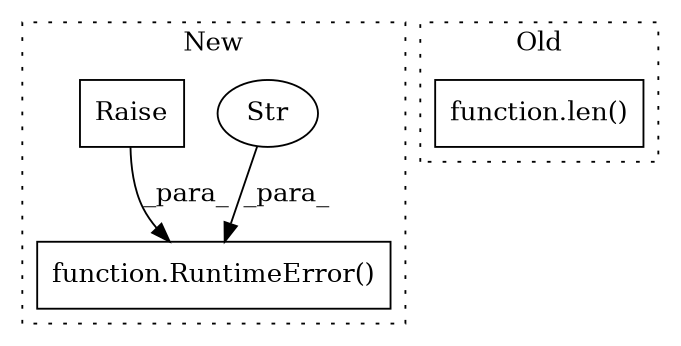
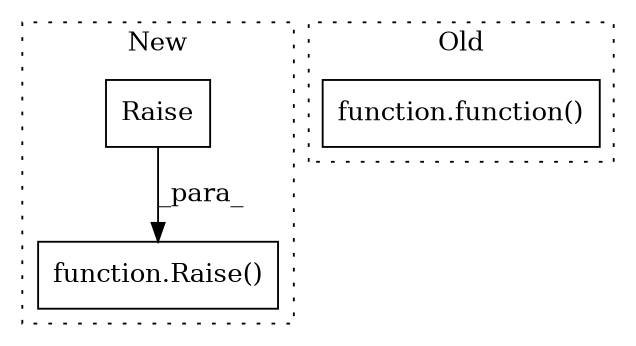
(268, 113) -> none
(539, 113) -> (461, 113)
(214, 275) -> (158, 275)
